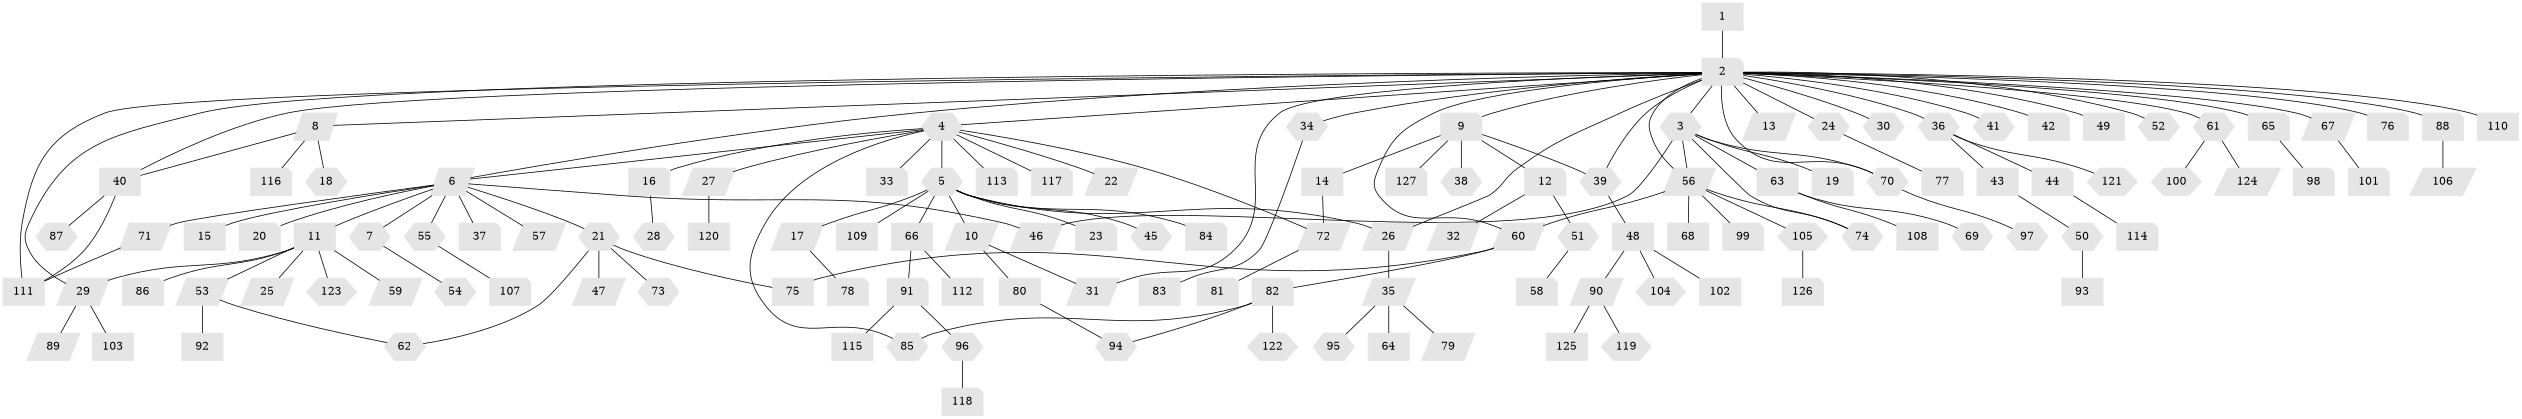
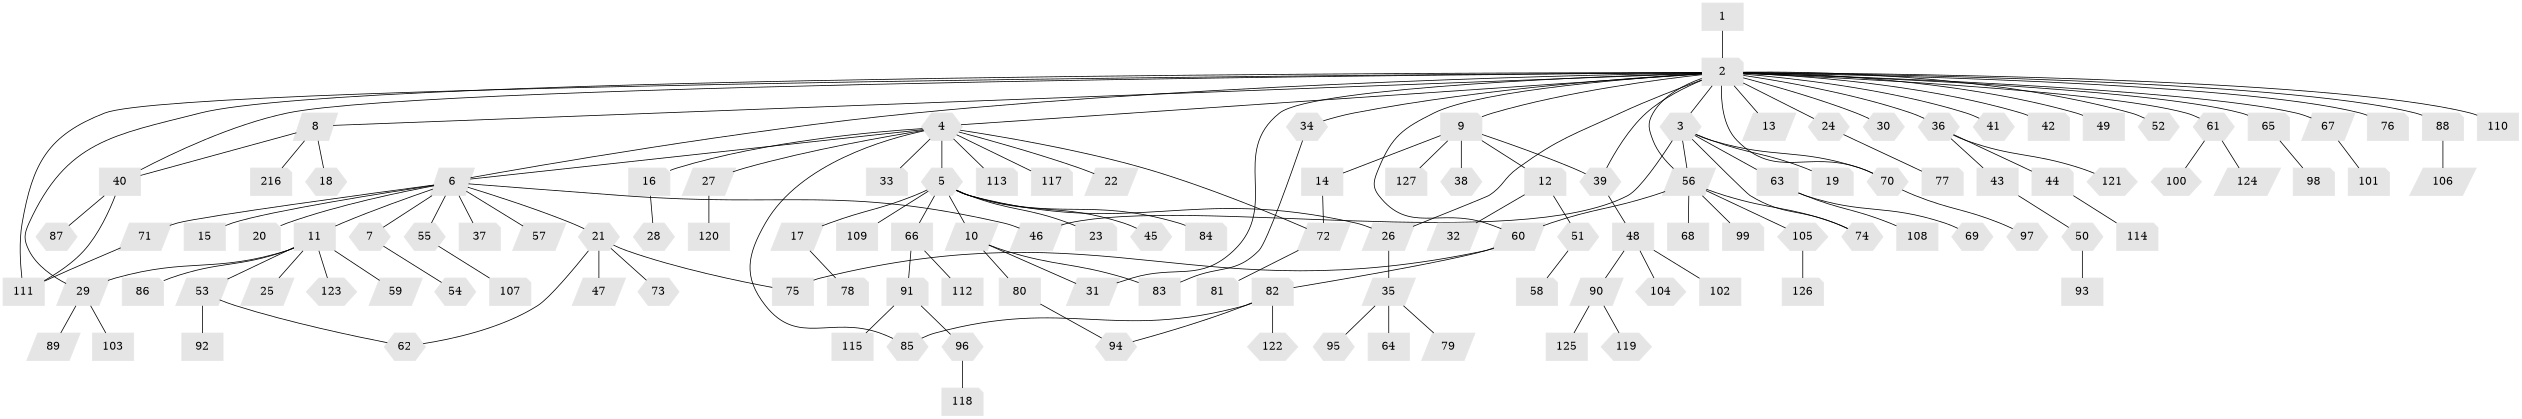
(271, 182) -> (271, 182)
none -> (1064, 264)
